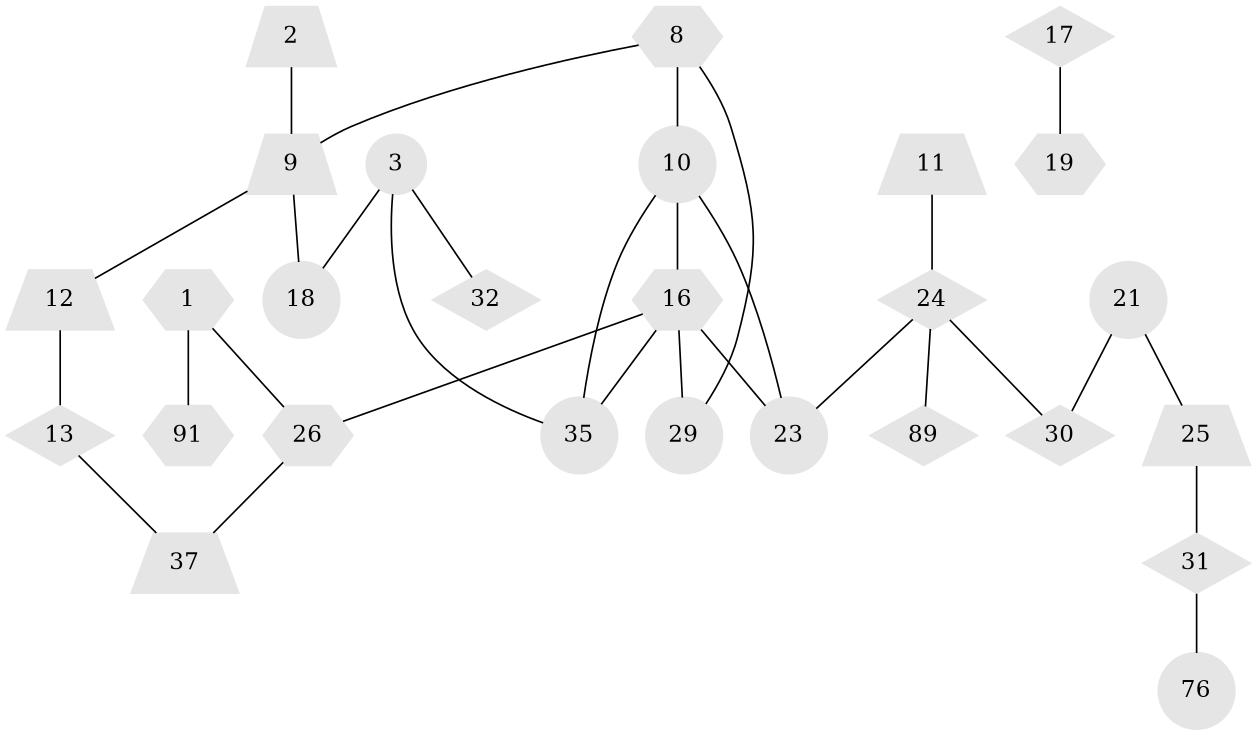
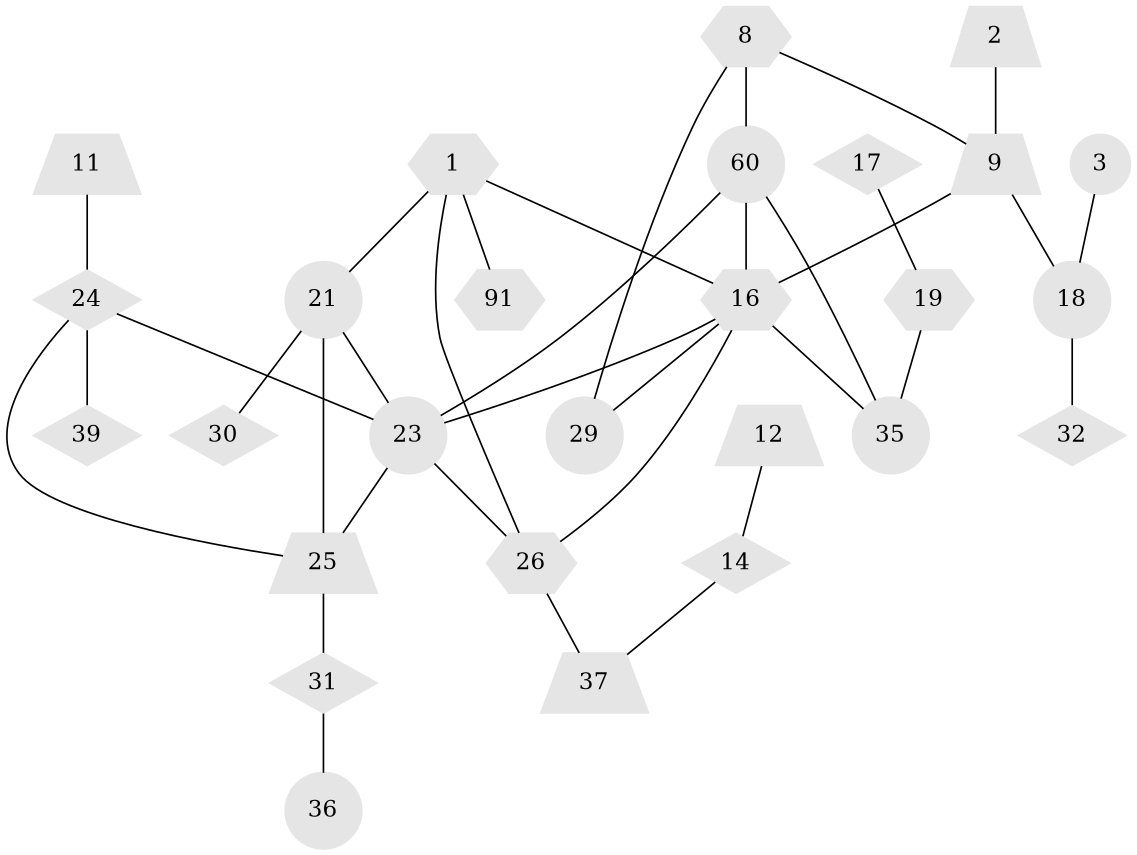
(677, 164) -> (746, 164)
none -> (389, 232)
none -> (600, 232)
(442, 234) -> (1072, 372)
(171, 235) -> (865, 239)
(420, 340) -> (911, 364)
none -> (366, 368)
(996, 368) -> (63, 503)
(60, 436) -> (736, 563)
(924, 436) -> (87, 436)
none -> (365, 500)
none -> (470, 500)
(1197, 691) -> (323, 811)
